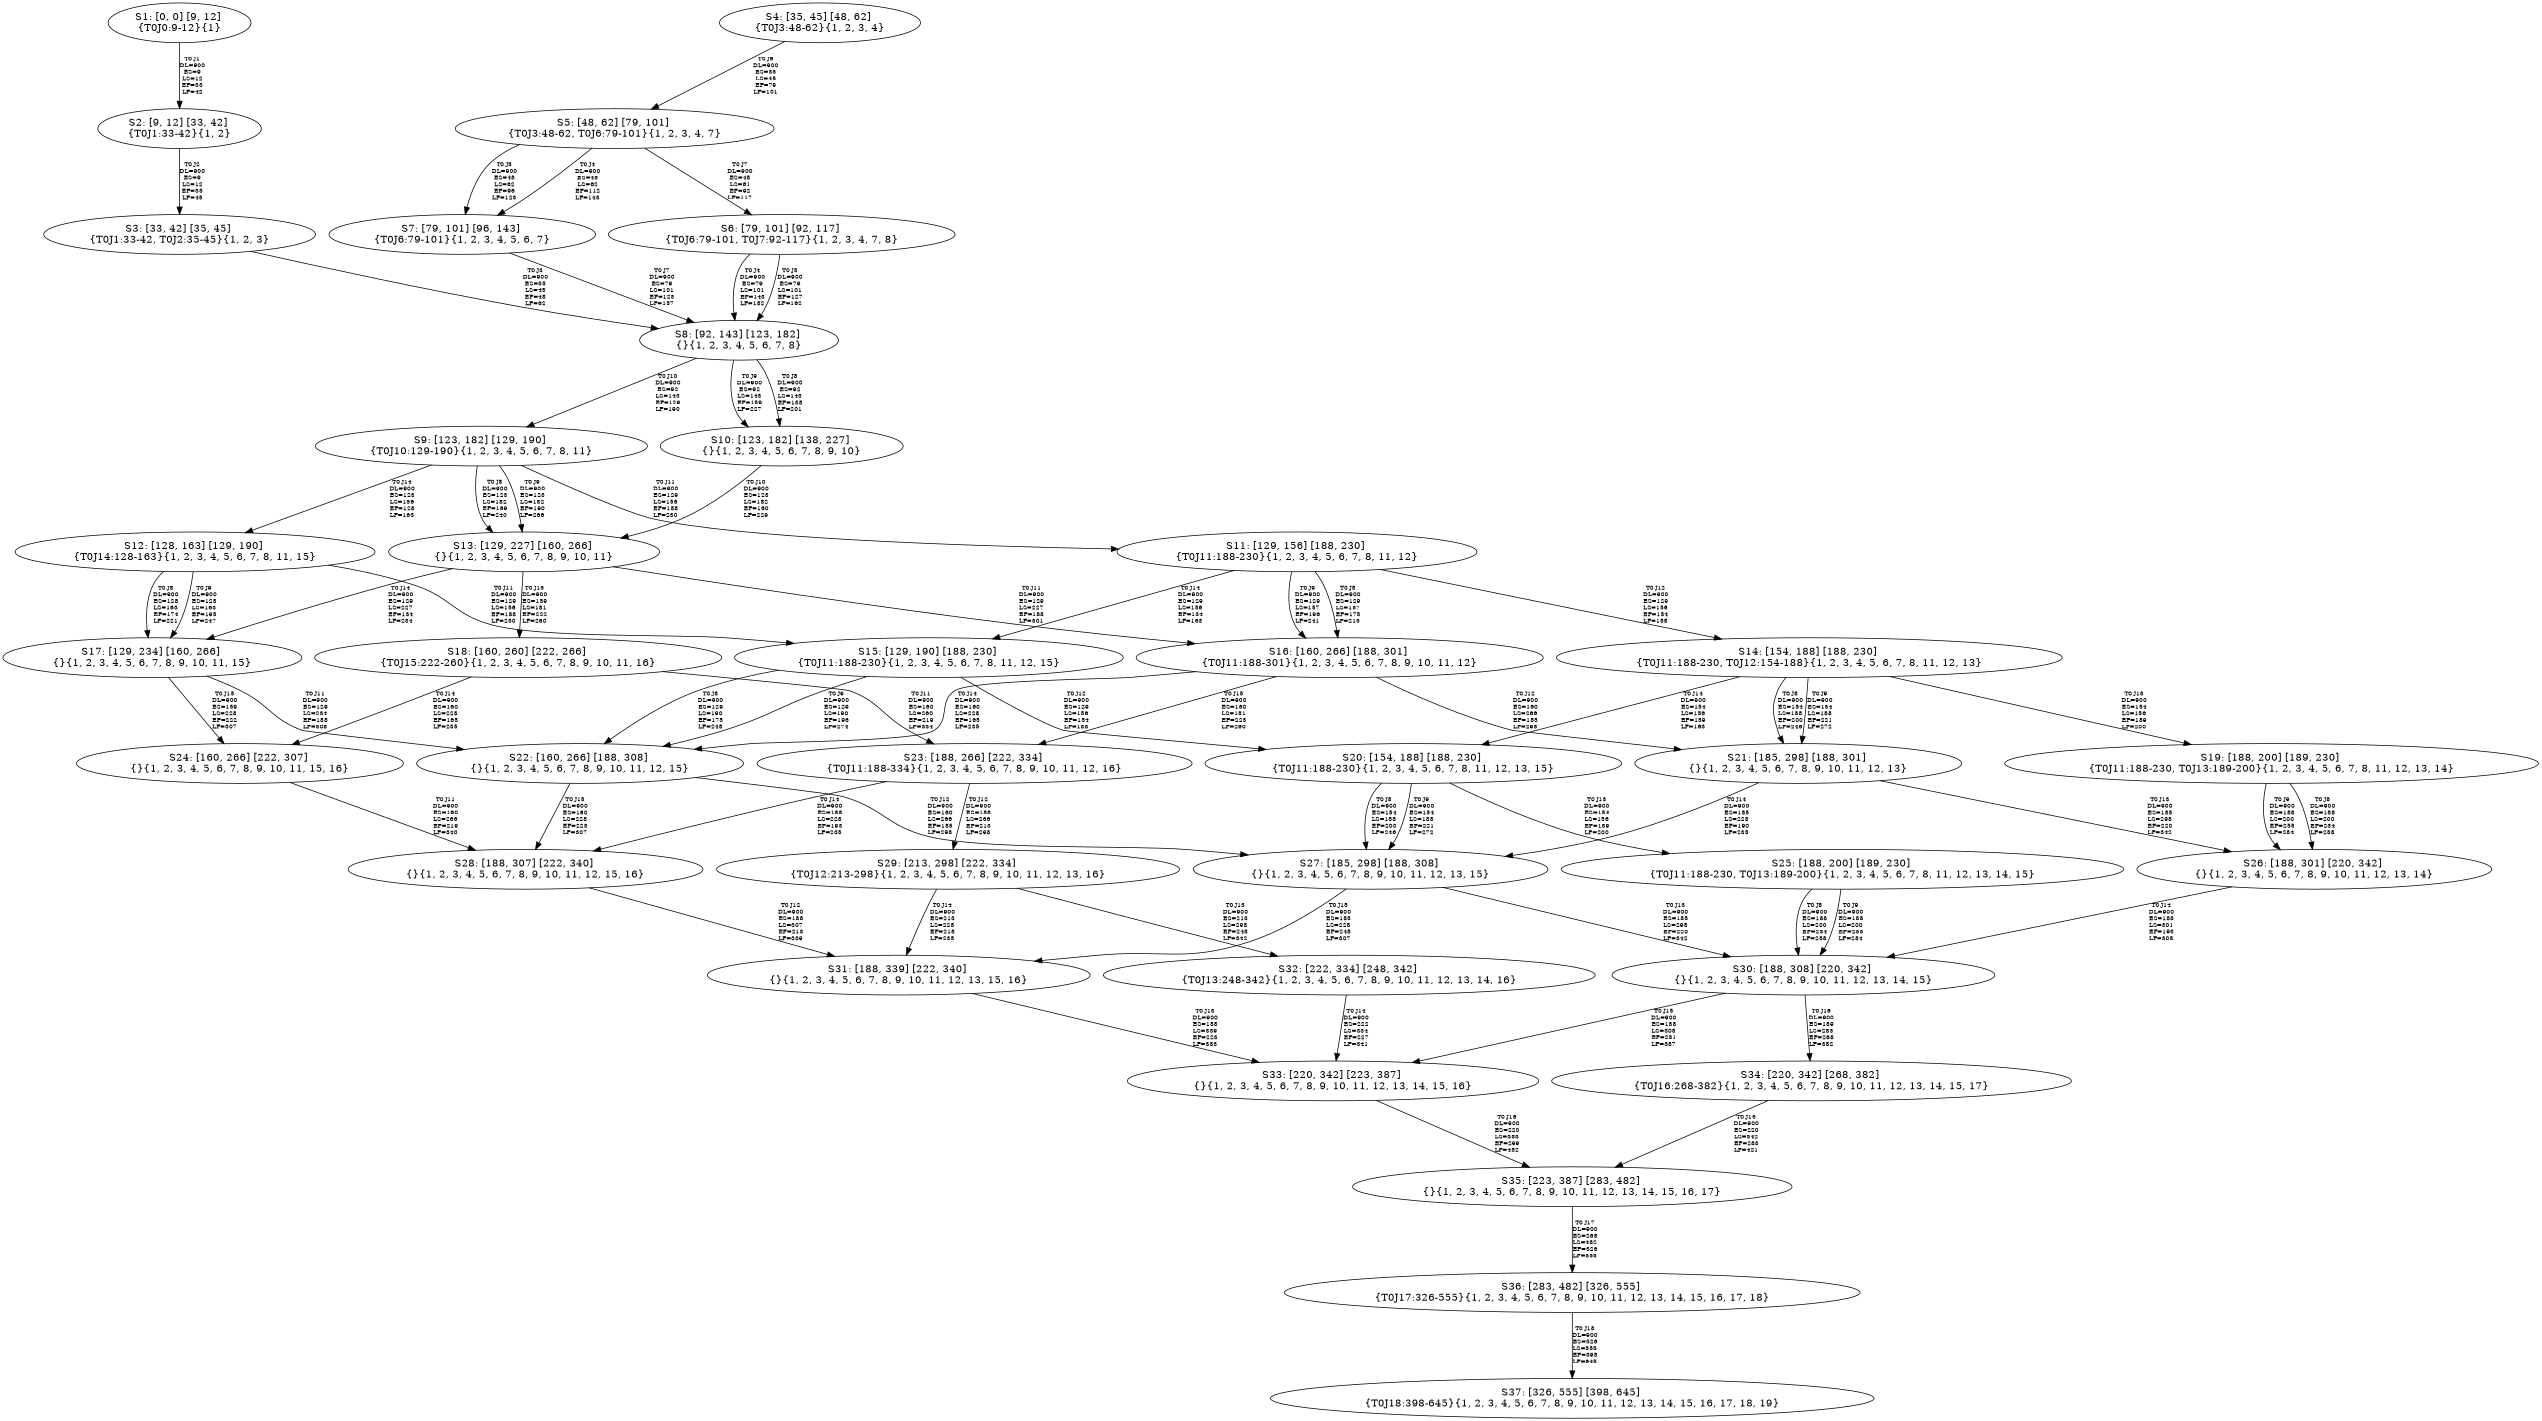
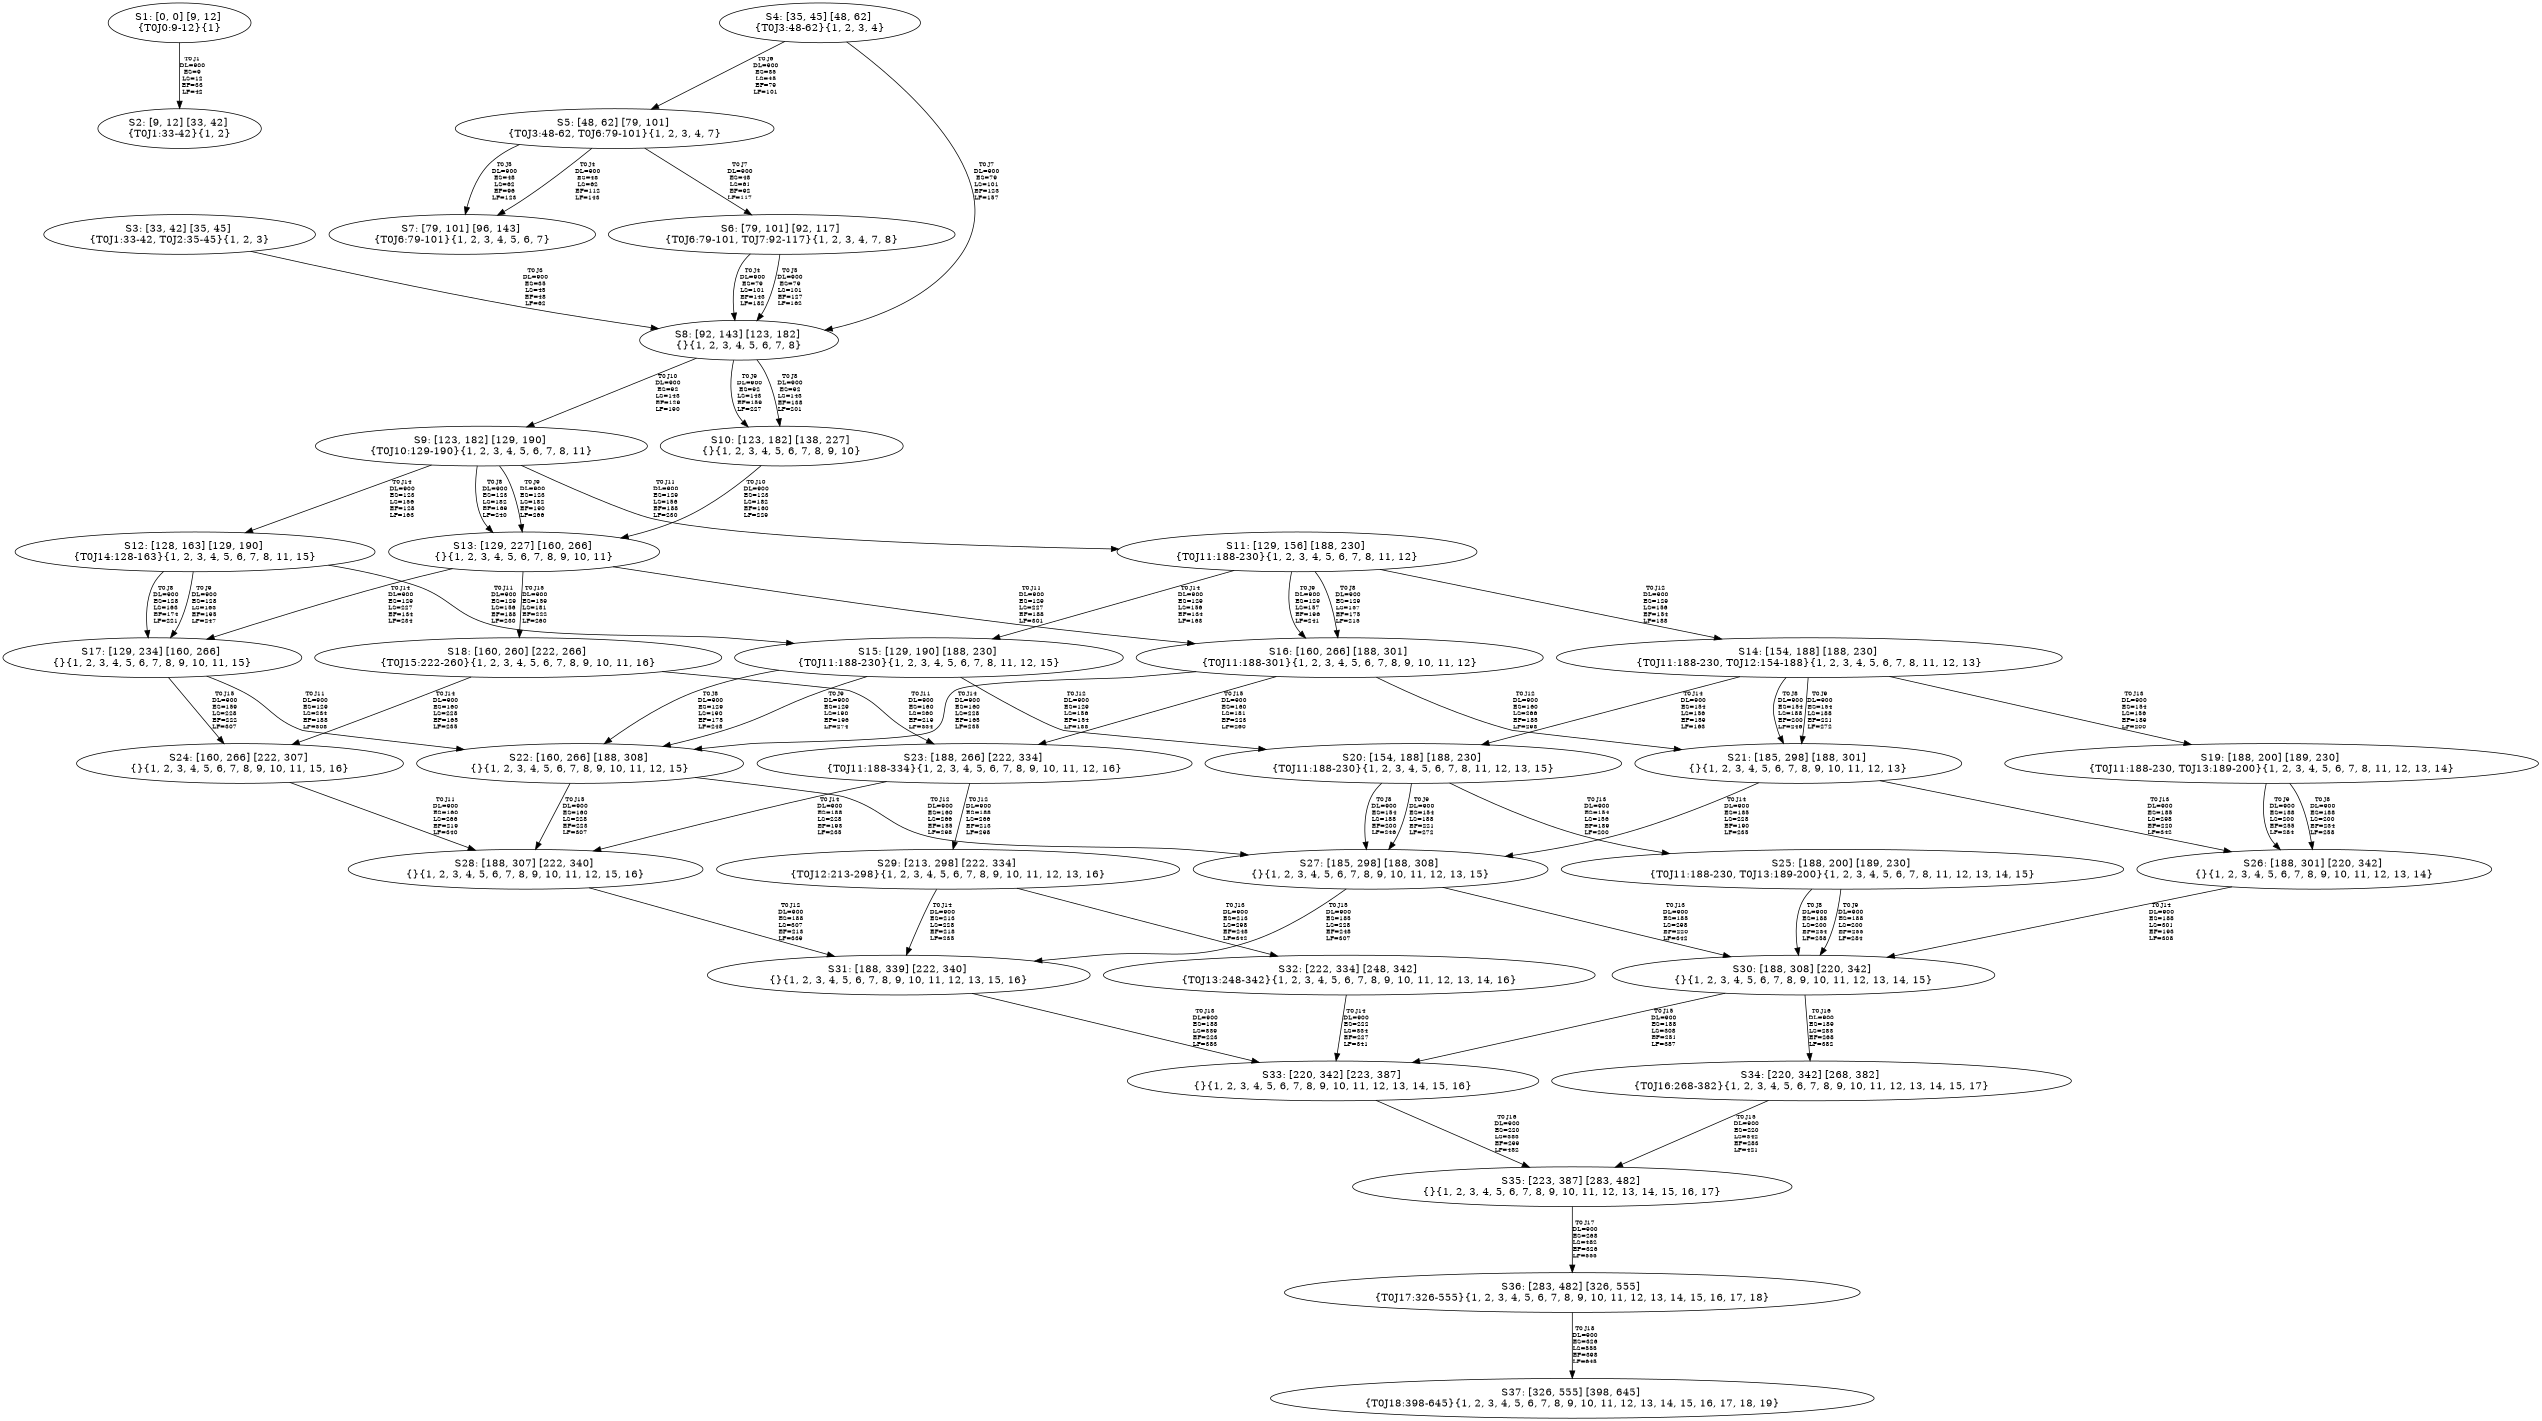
(180, 178) -> none
(598, 286) -> (973, 201)
